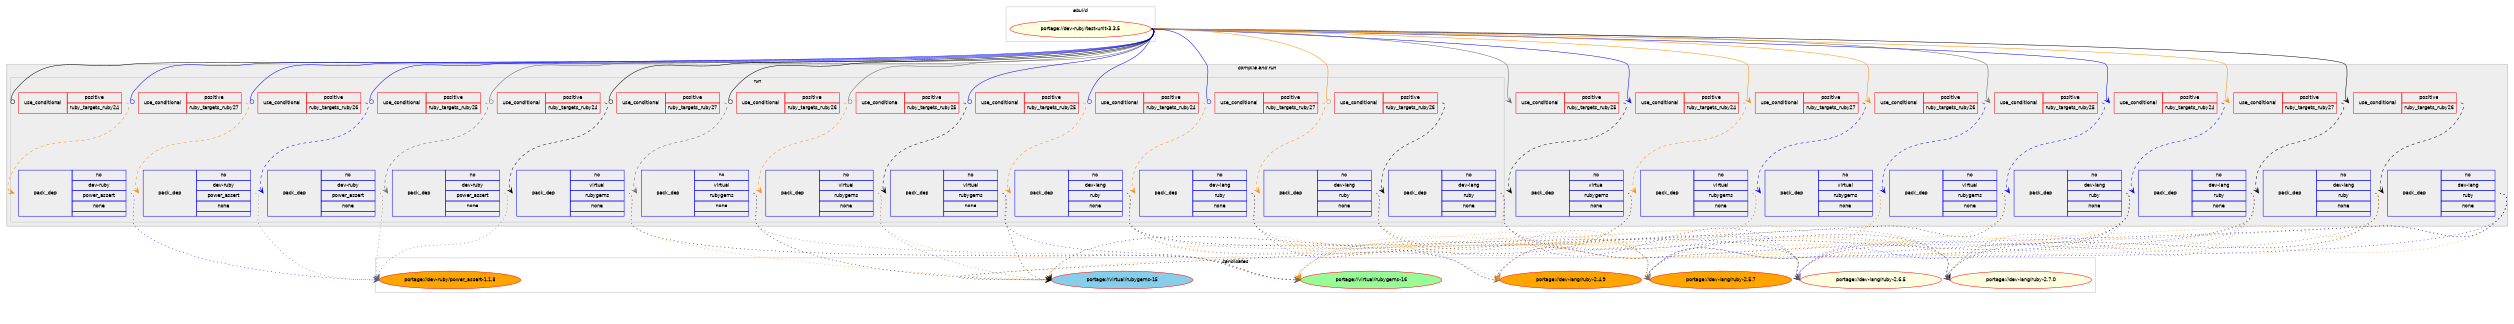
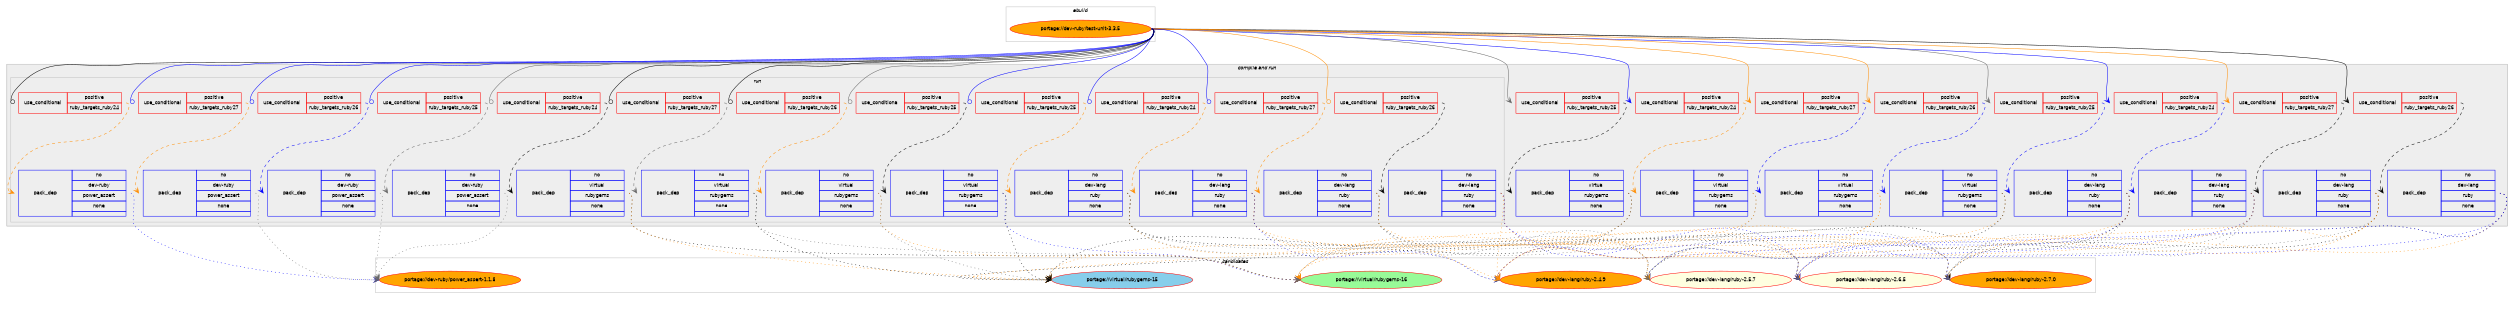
(1081, 29) -> (1081, 29)
(1721, 280) -> (1721, 280)
(2021, 280) -> (2021, 280)
